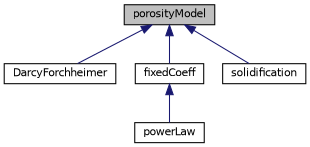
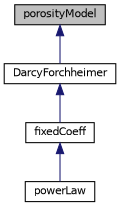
(169, 50) -> (60, 109)
(264, 74) -> none
